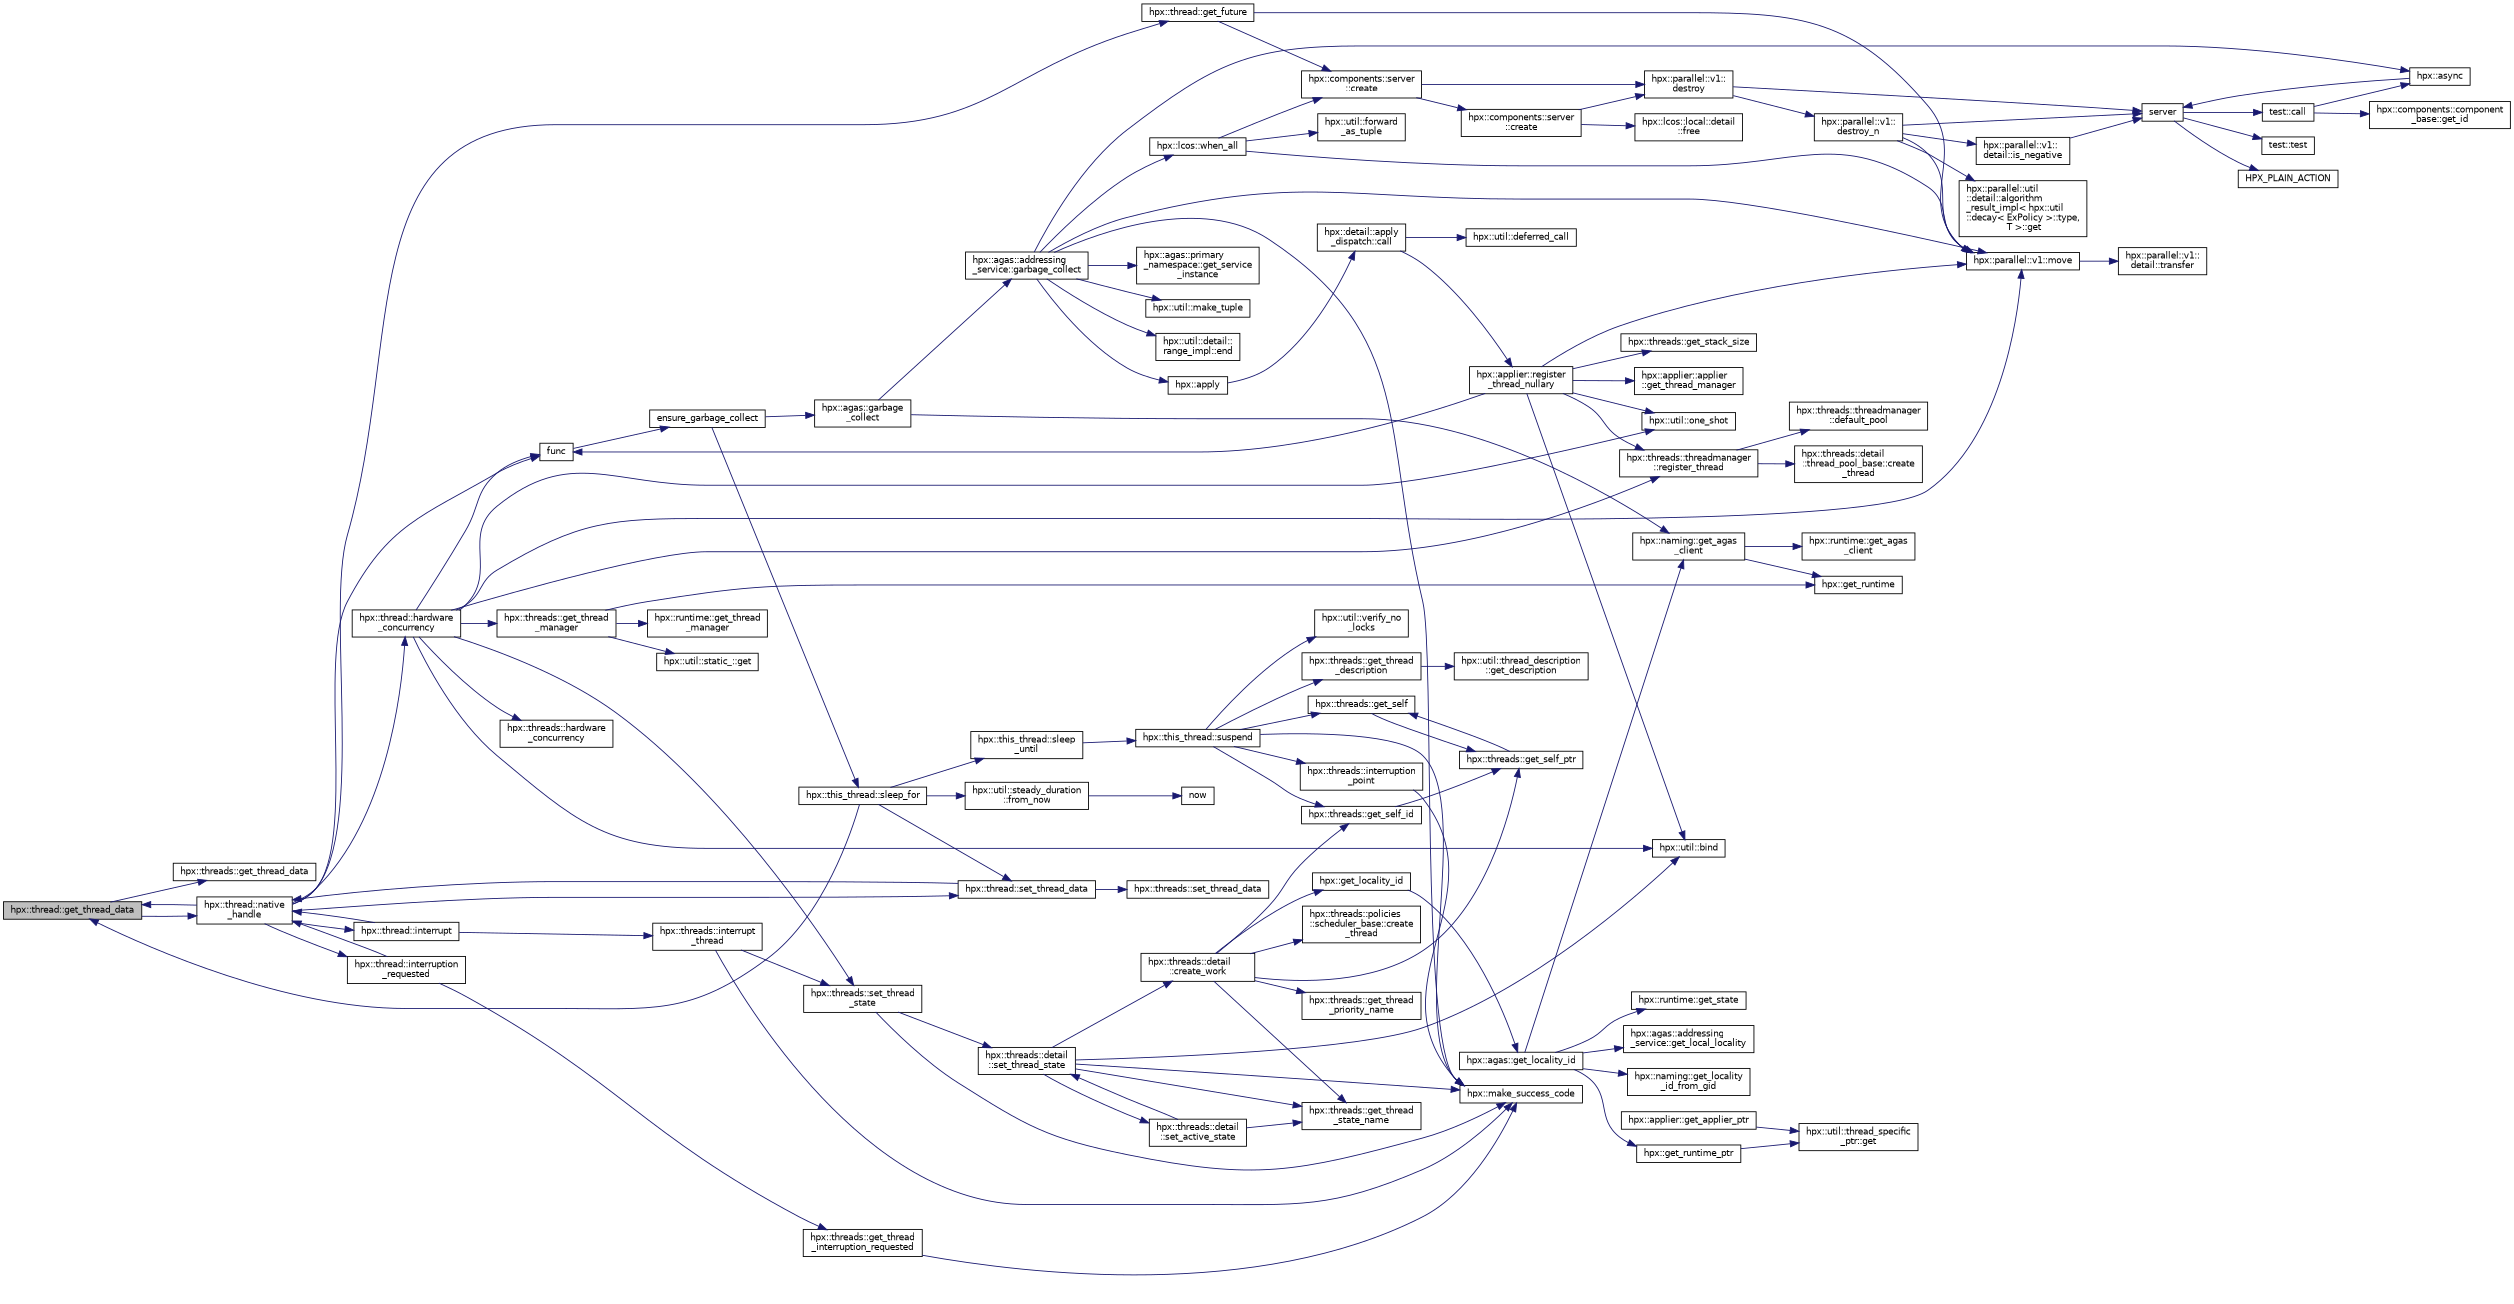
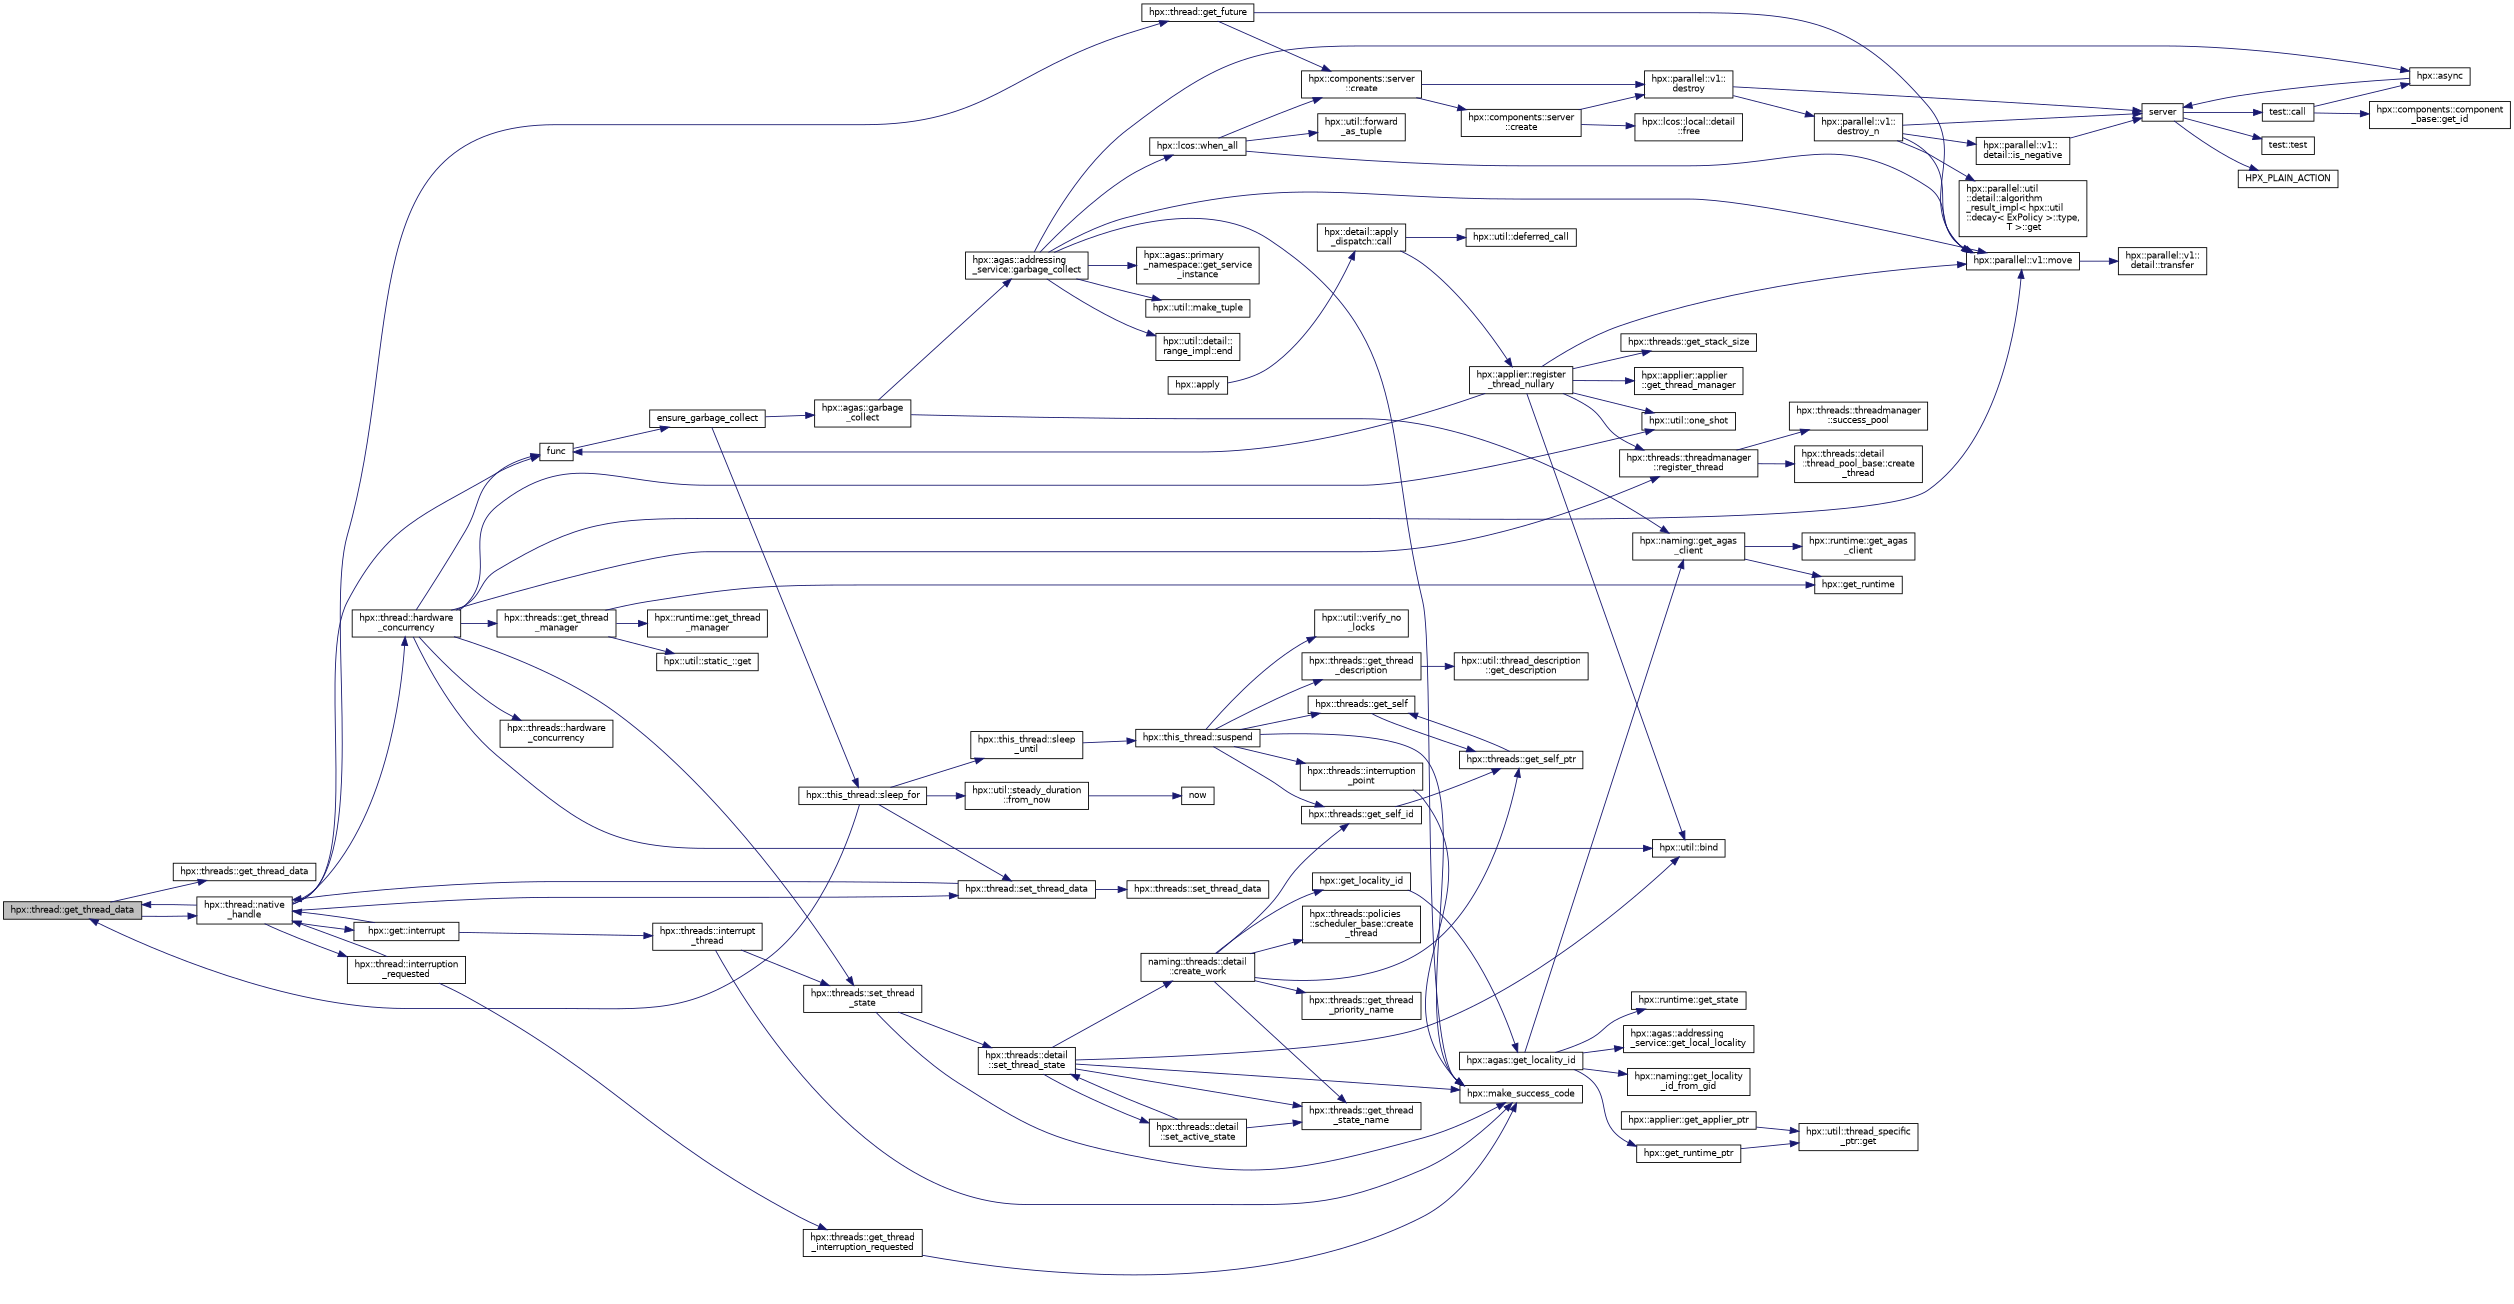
(1090, 340) -> none
(1858, 416) -> (1858, 416)
(406, 932) -> (406, 932)
(1198, 967) -> (1198, 967)
